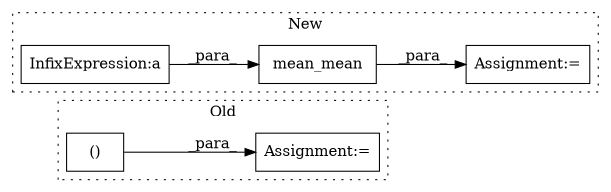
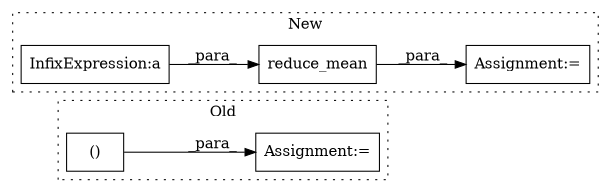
(318, 64) -> (318, 64)
